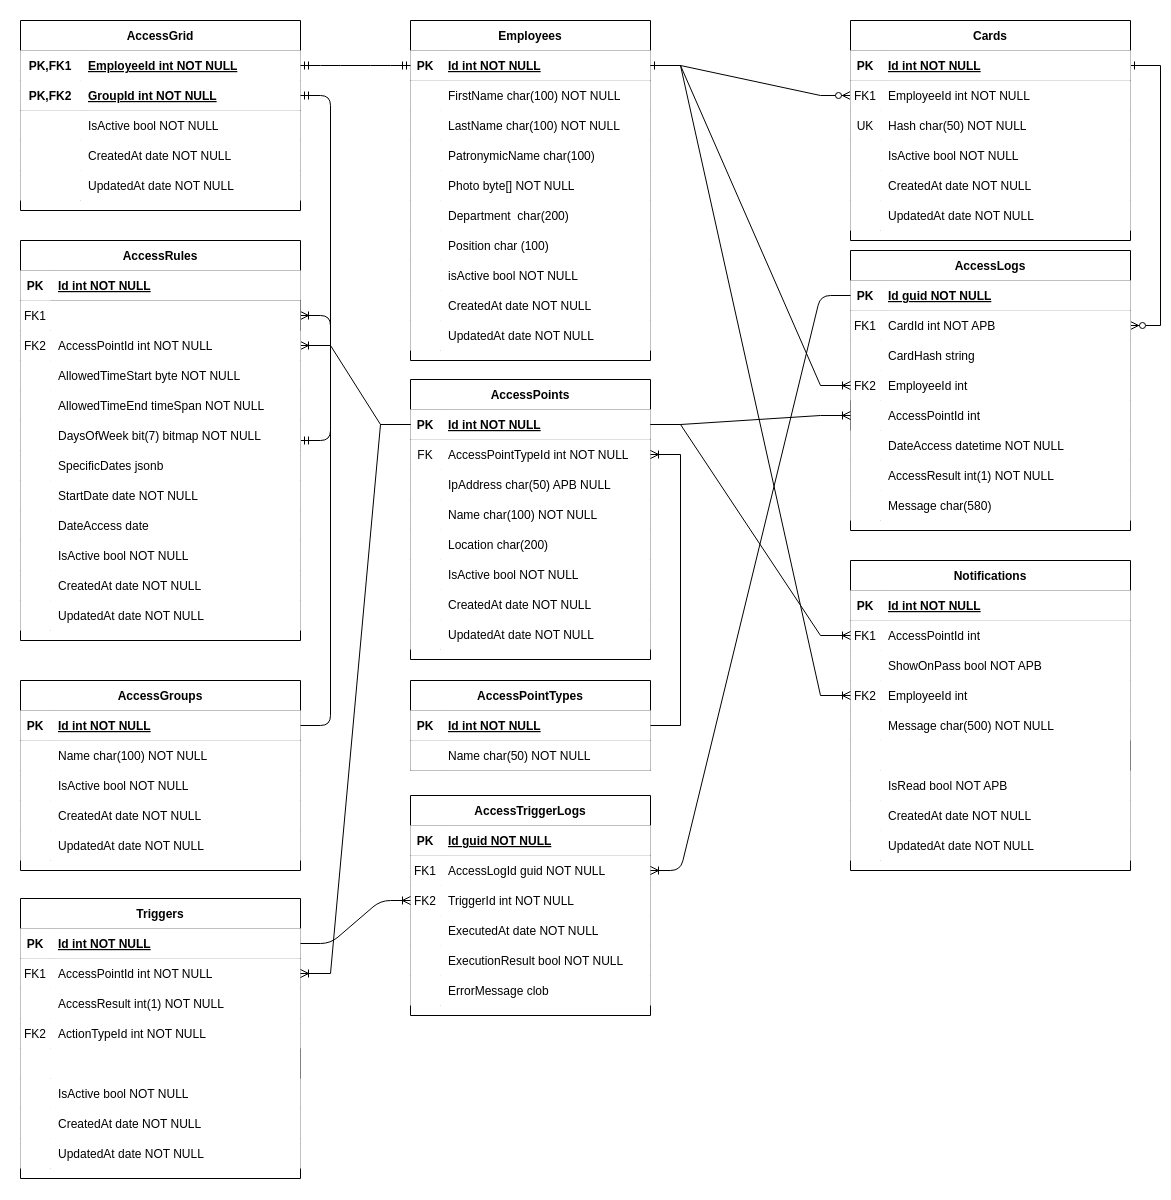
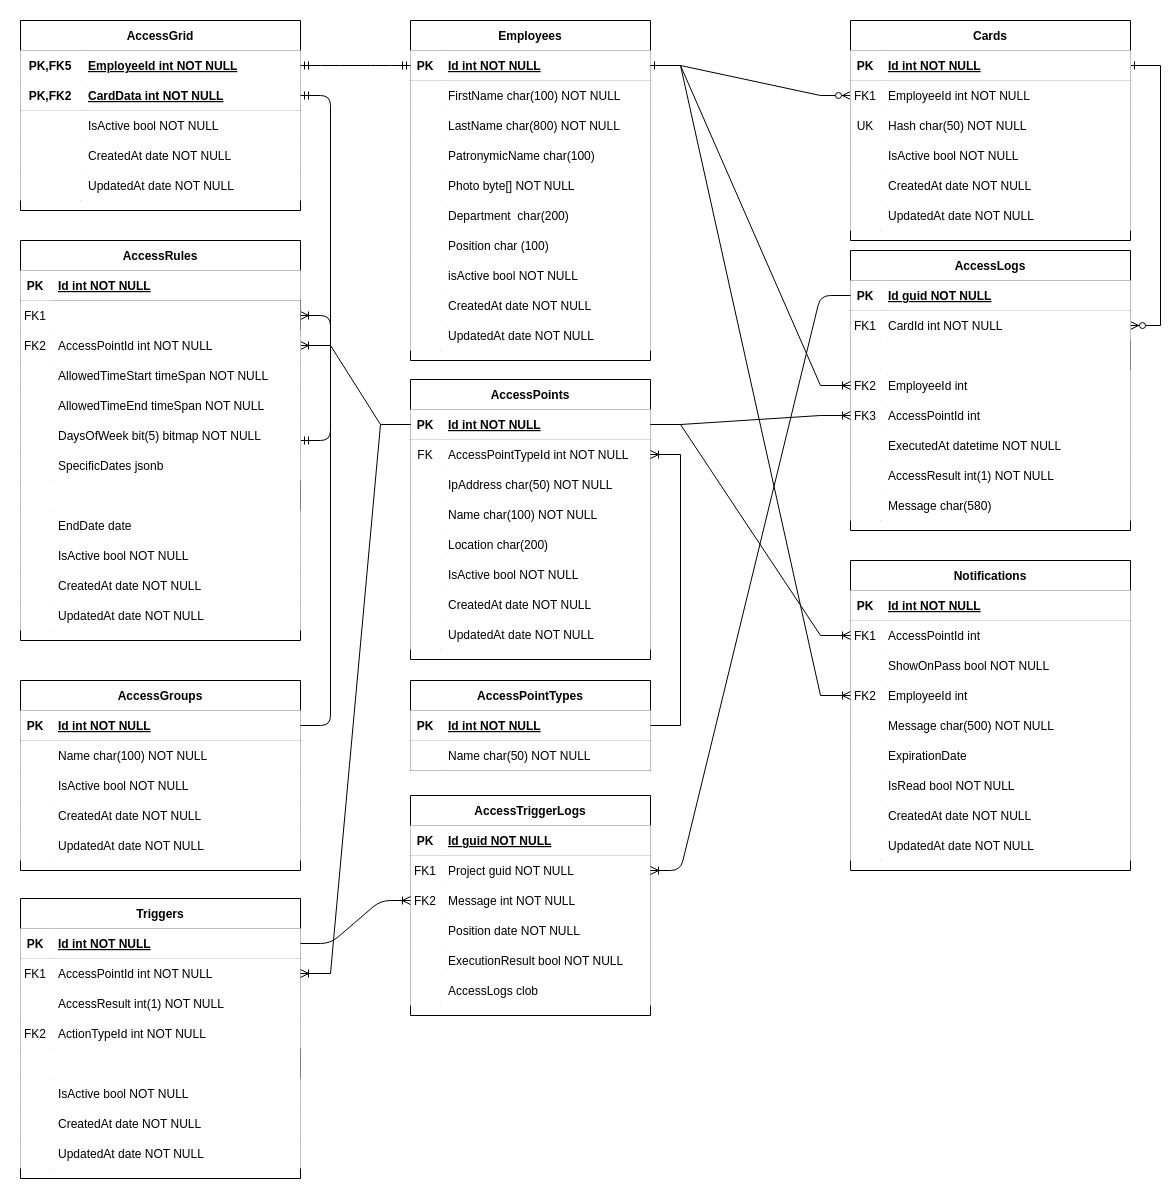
(50, 66) -> (50, 66)
(149, 96) -> (152, 96)
(534, 126) -> (534, 126)
(942, 326) -> (946, 326)
(1006, 356) -> none
(149, 376) -> (161, 376)
none -> (866, 416)
(160, 436) -> (160, 436)
(976, 446) -> (976, 446)
(534, 485) -> (534, 485)
(176, 496) -> none
(107, 526) -> (97, 526)
(961, 666) -> (964, 666)
none -> (1006, 756)
(946, 786) -> (949, 786)
(526, 871) -> (512, 871)
(514, 901) -> (509, 901)
(524, 931) -> (514, 931)
(502, 991) -> (495, 991)
